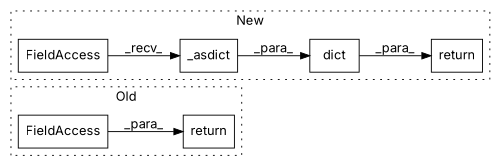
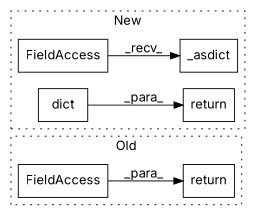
(269, 56) -> none
